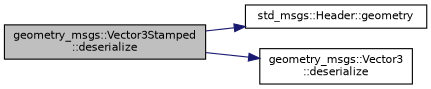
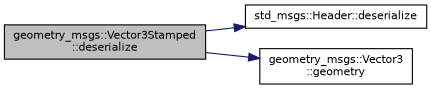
(336, 17) -> (336, 17)
(336, 66) -> (336, 66)
